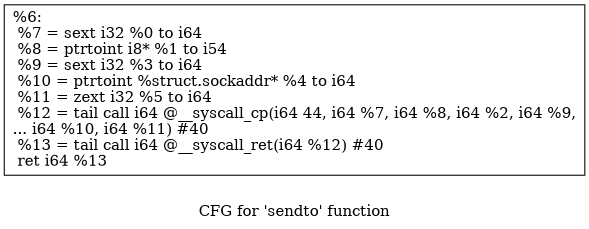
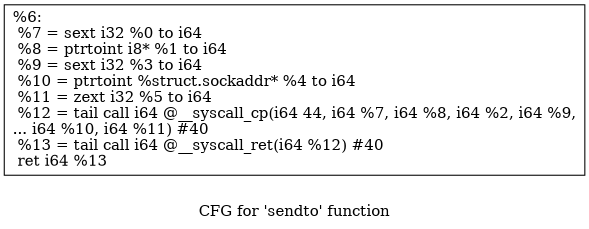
(120, 50) -> (120, 50)
